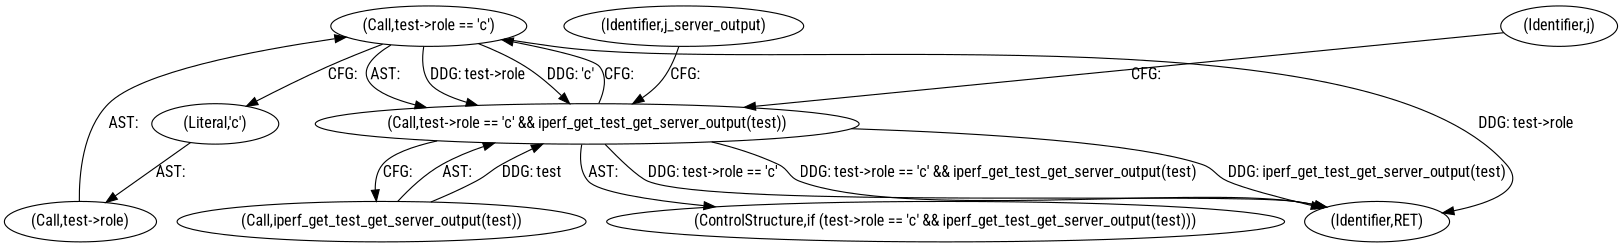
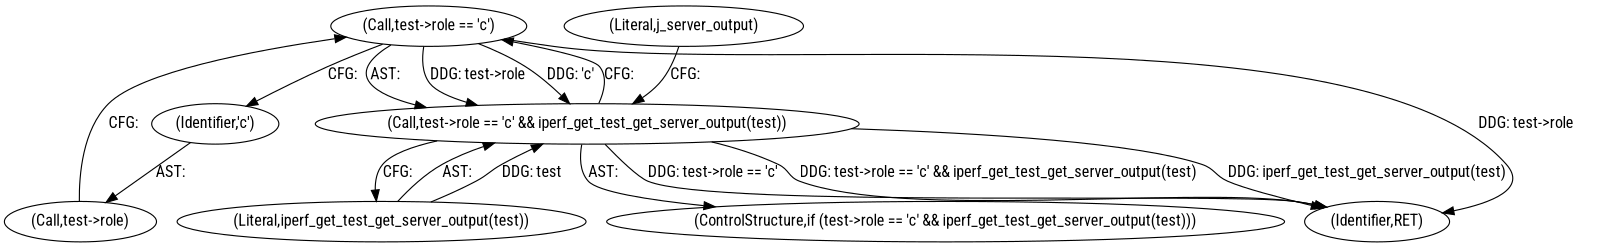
(684, 26) -> (684, 26)
(1559, 26) -> none
(125, 124) -> (125, 124)
(215, 124) -> (215, 124)
(382, 222) -> (382, 222)
